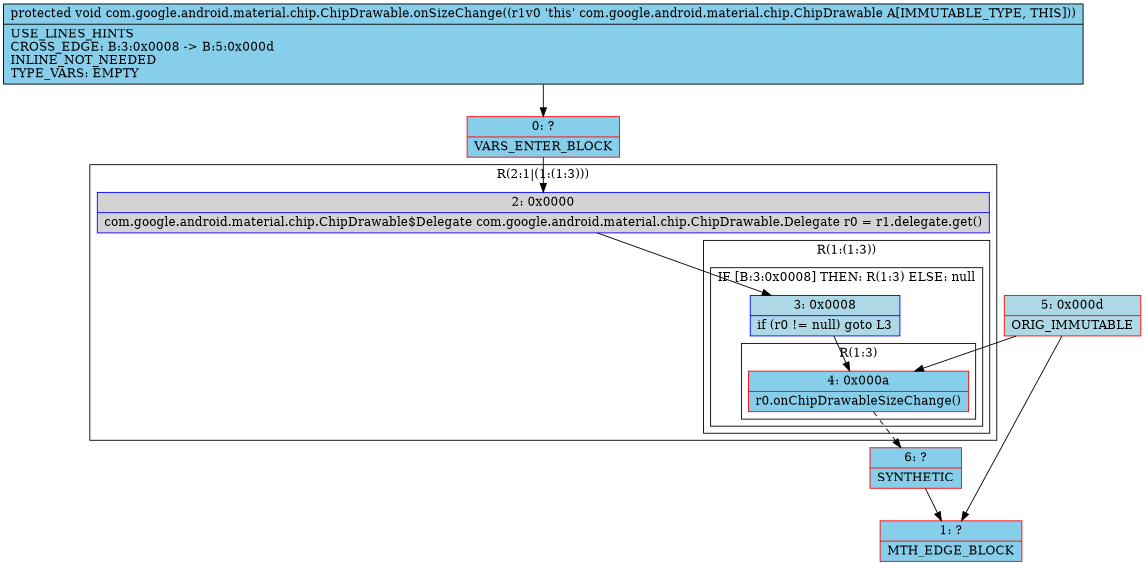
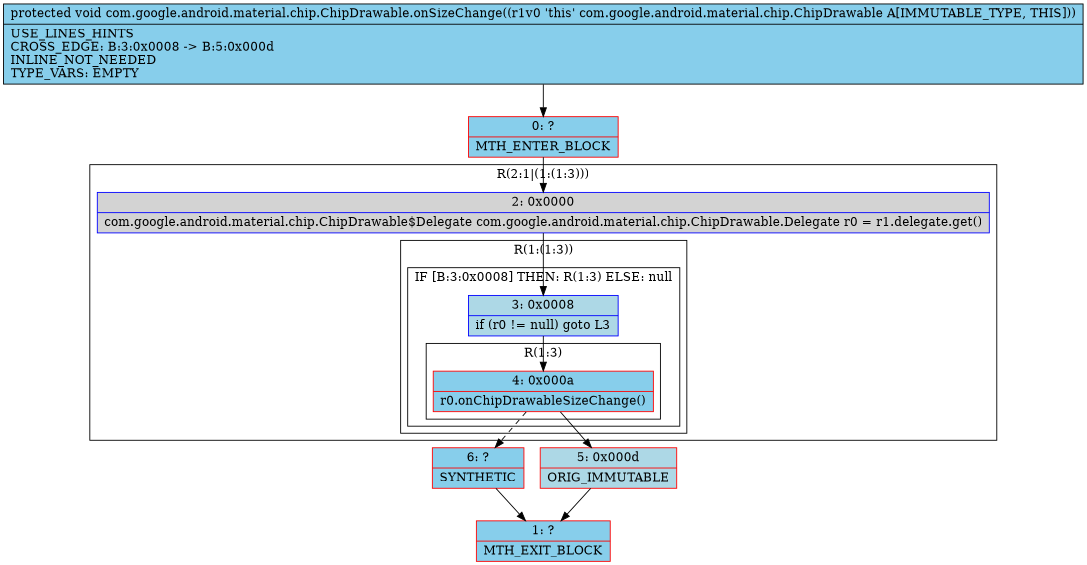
(543, 147) -> (543, 147)
(970, 352) -> (573, 426)
(951, 551) -> (543, 551)
